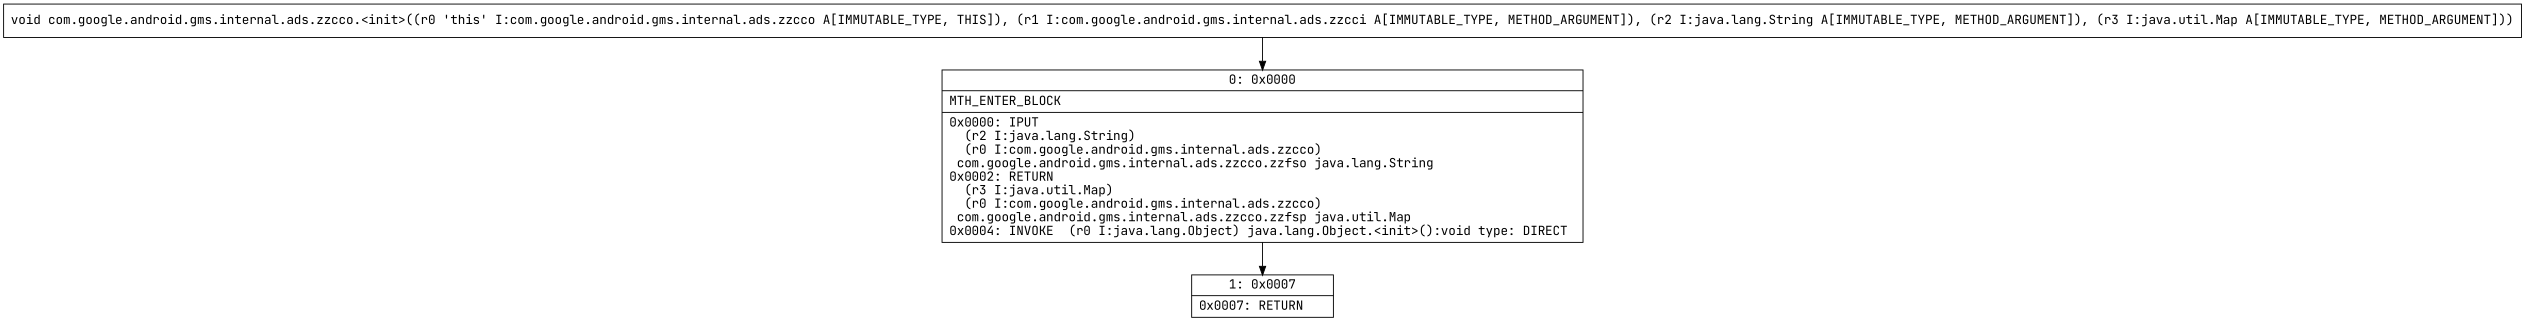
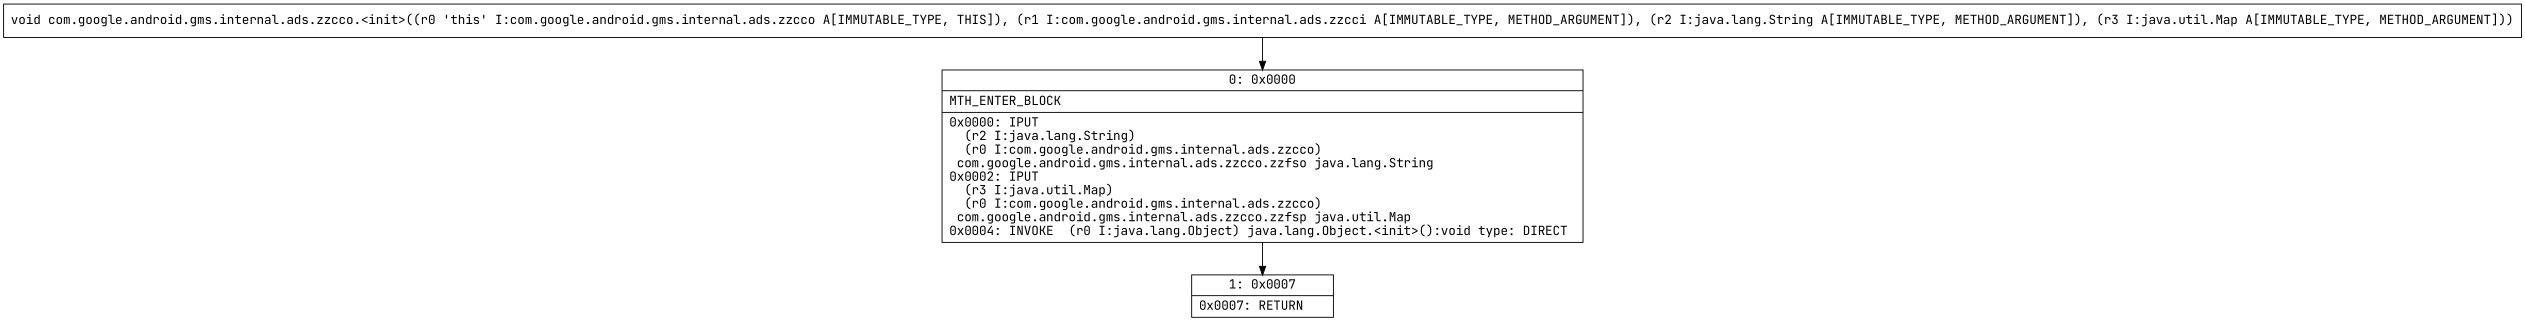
(1009, 177) -> (1002, 177)
